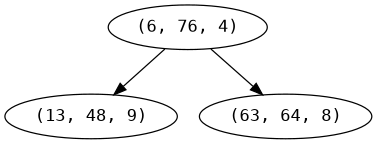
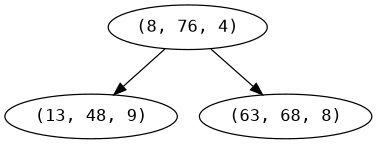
(188, 27) -> (188, 27)
(286, 116) -> (286, 116)
